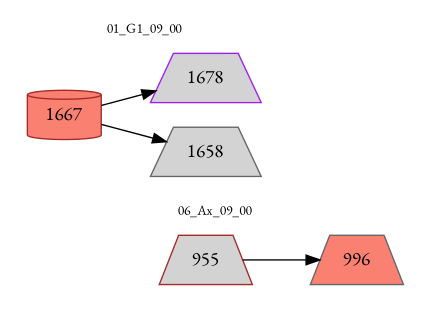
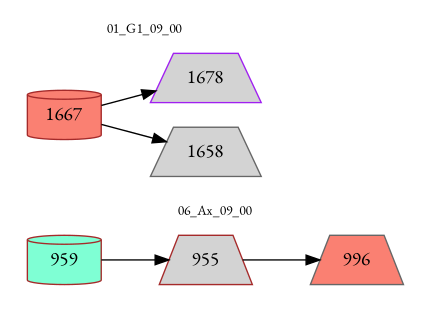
none -> (64, 260)
